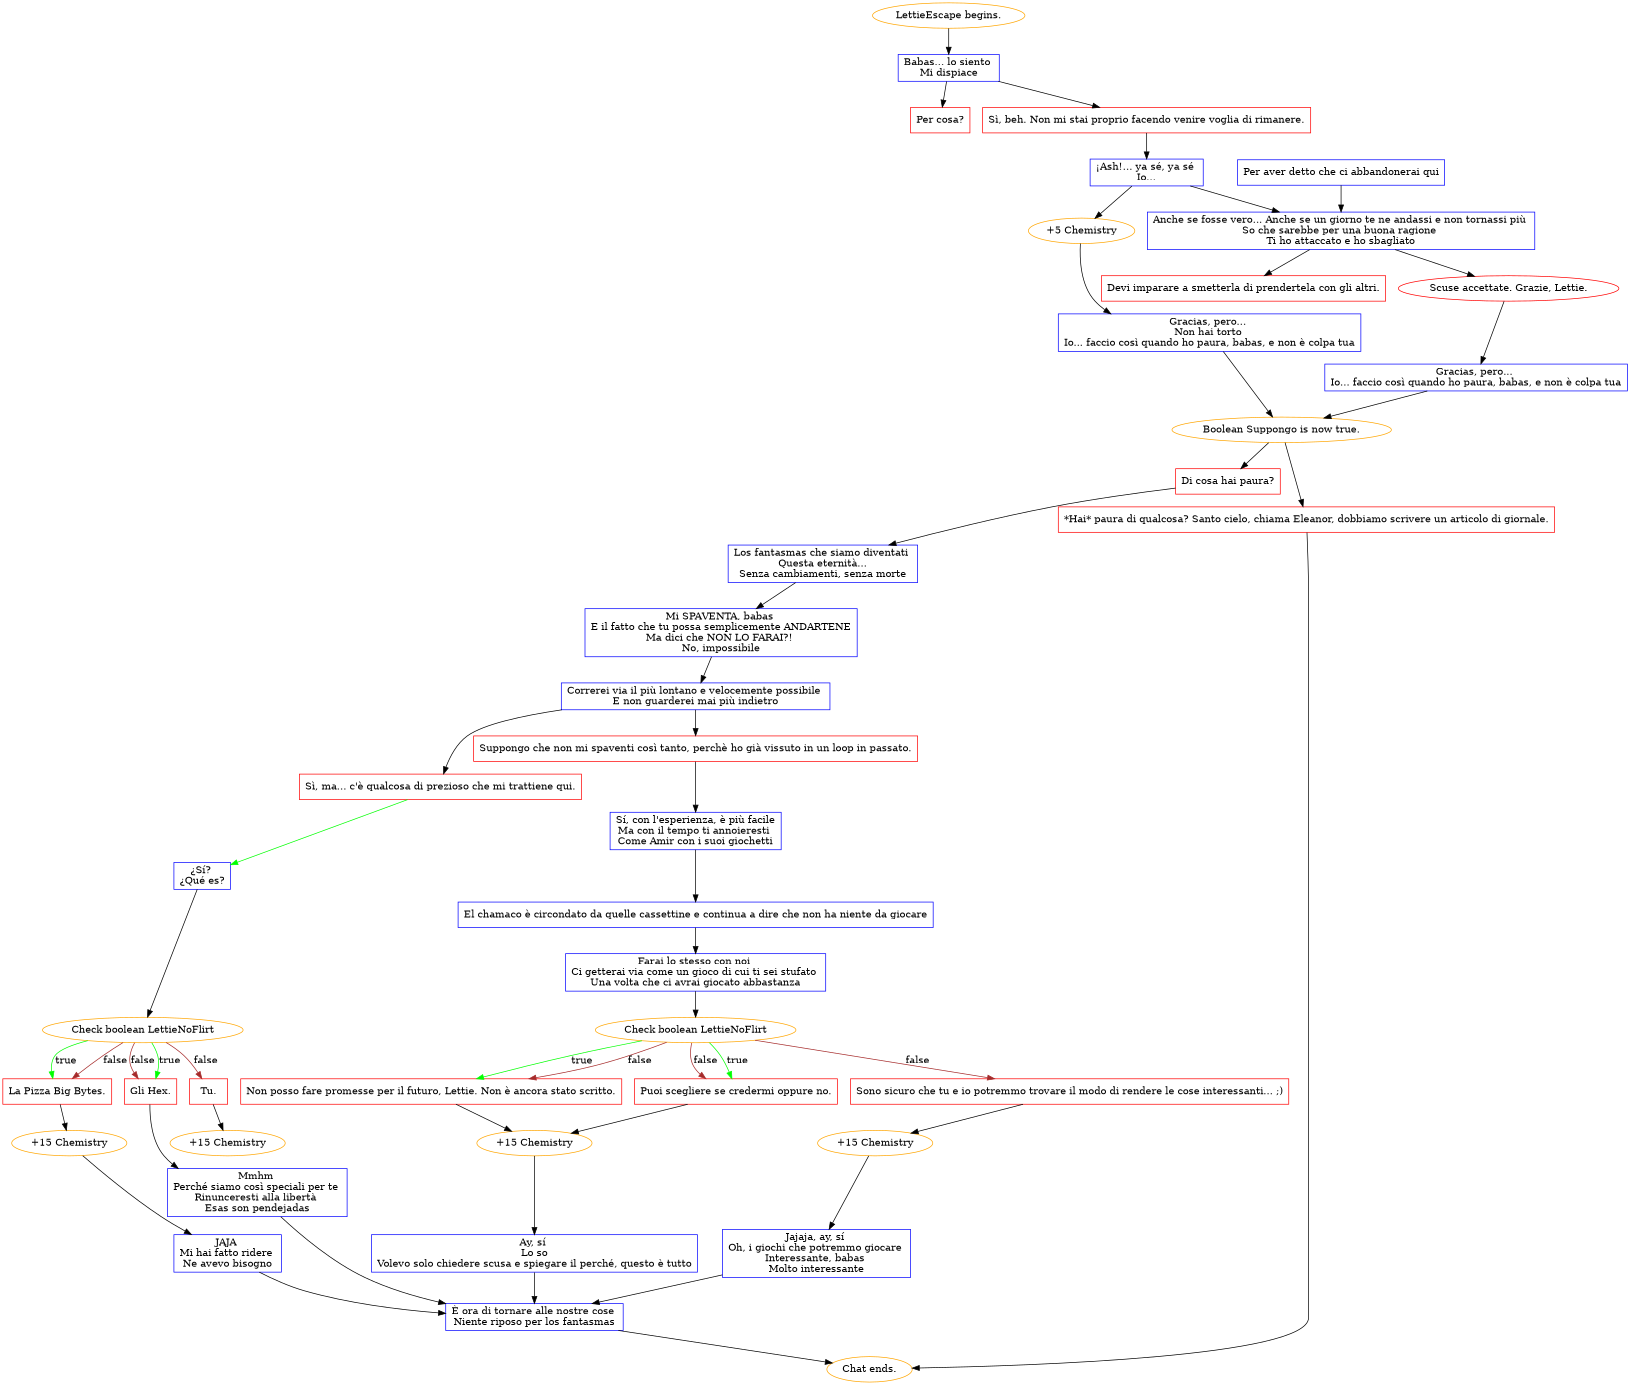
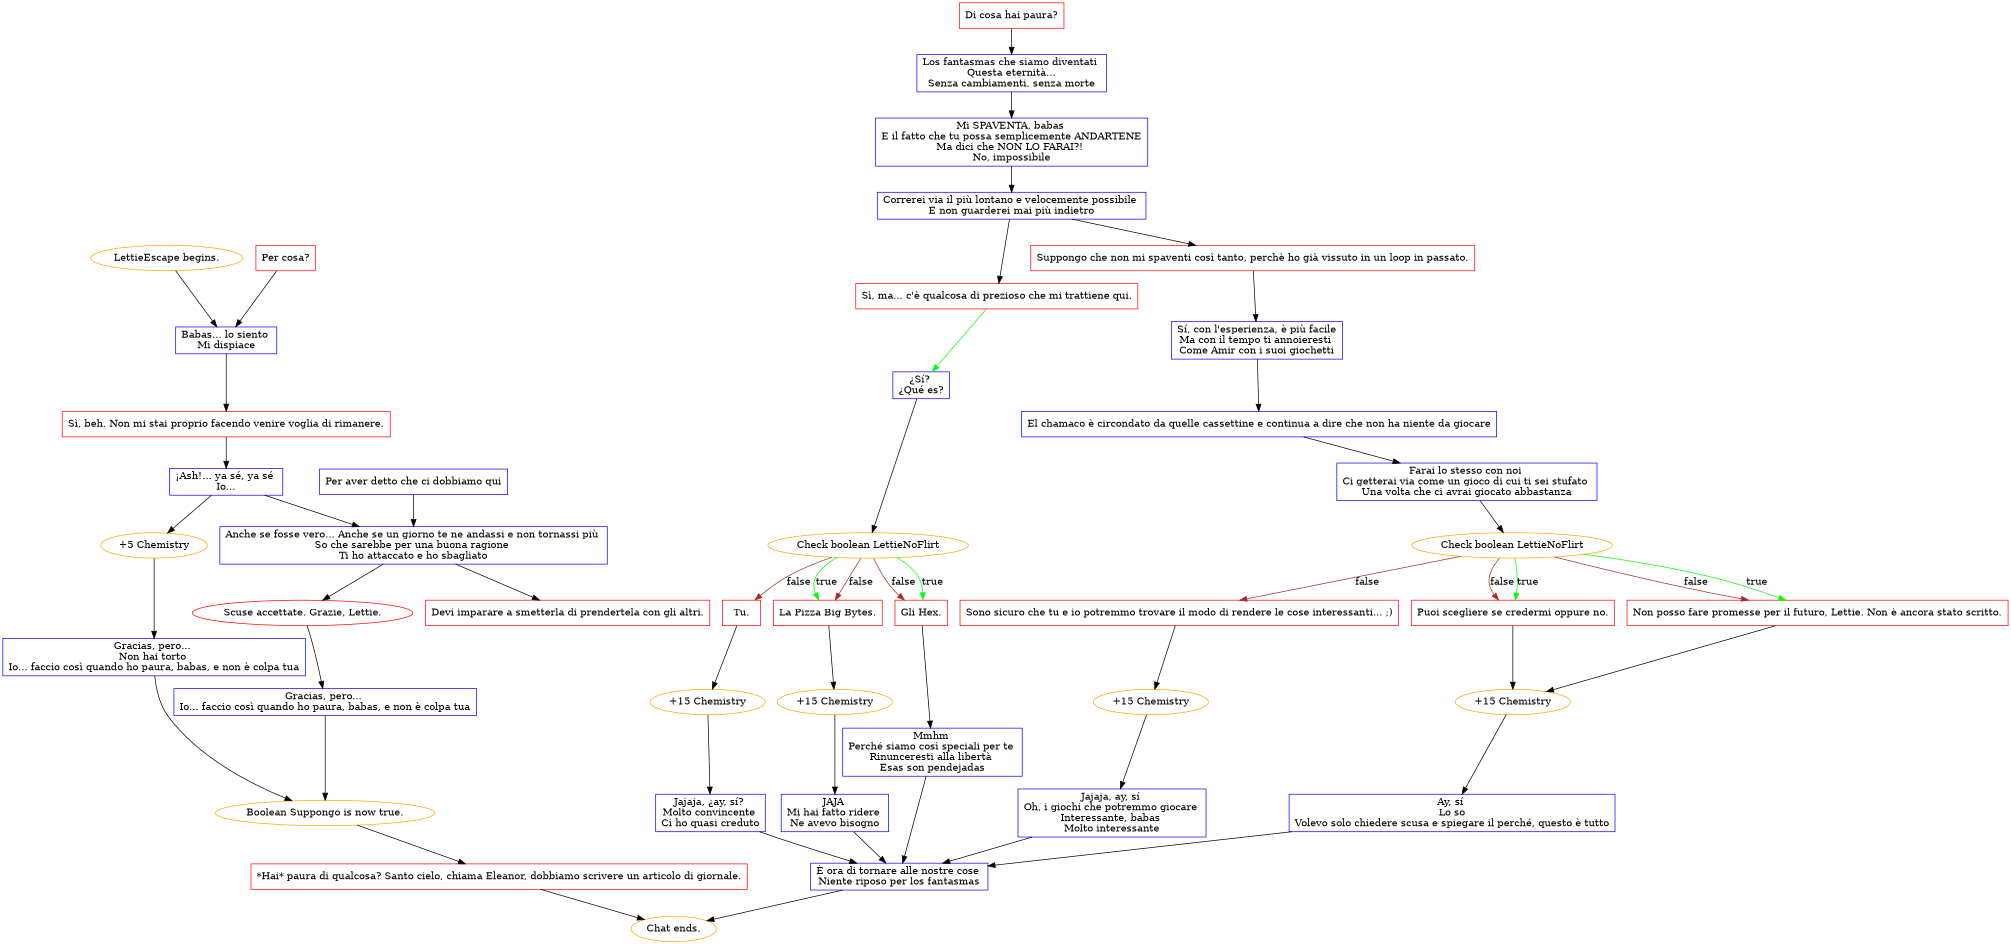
(945, 91) -> (258, 296)
(1341, 172) -> (414, 482)
(1257, 453) -> none
none -> (710, 813)
